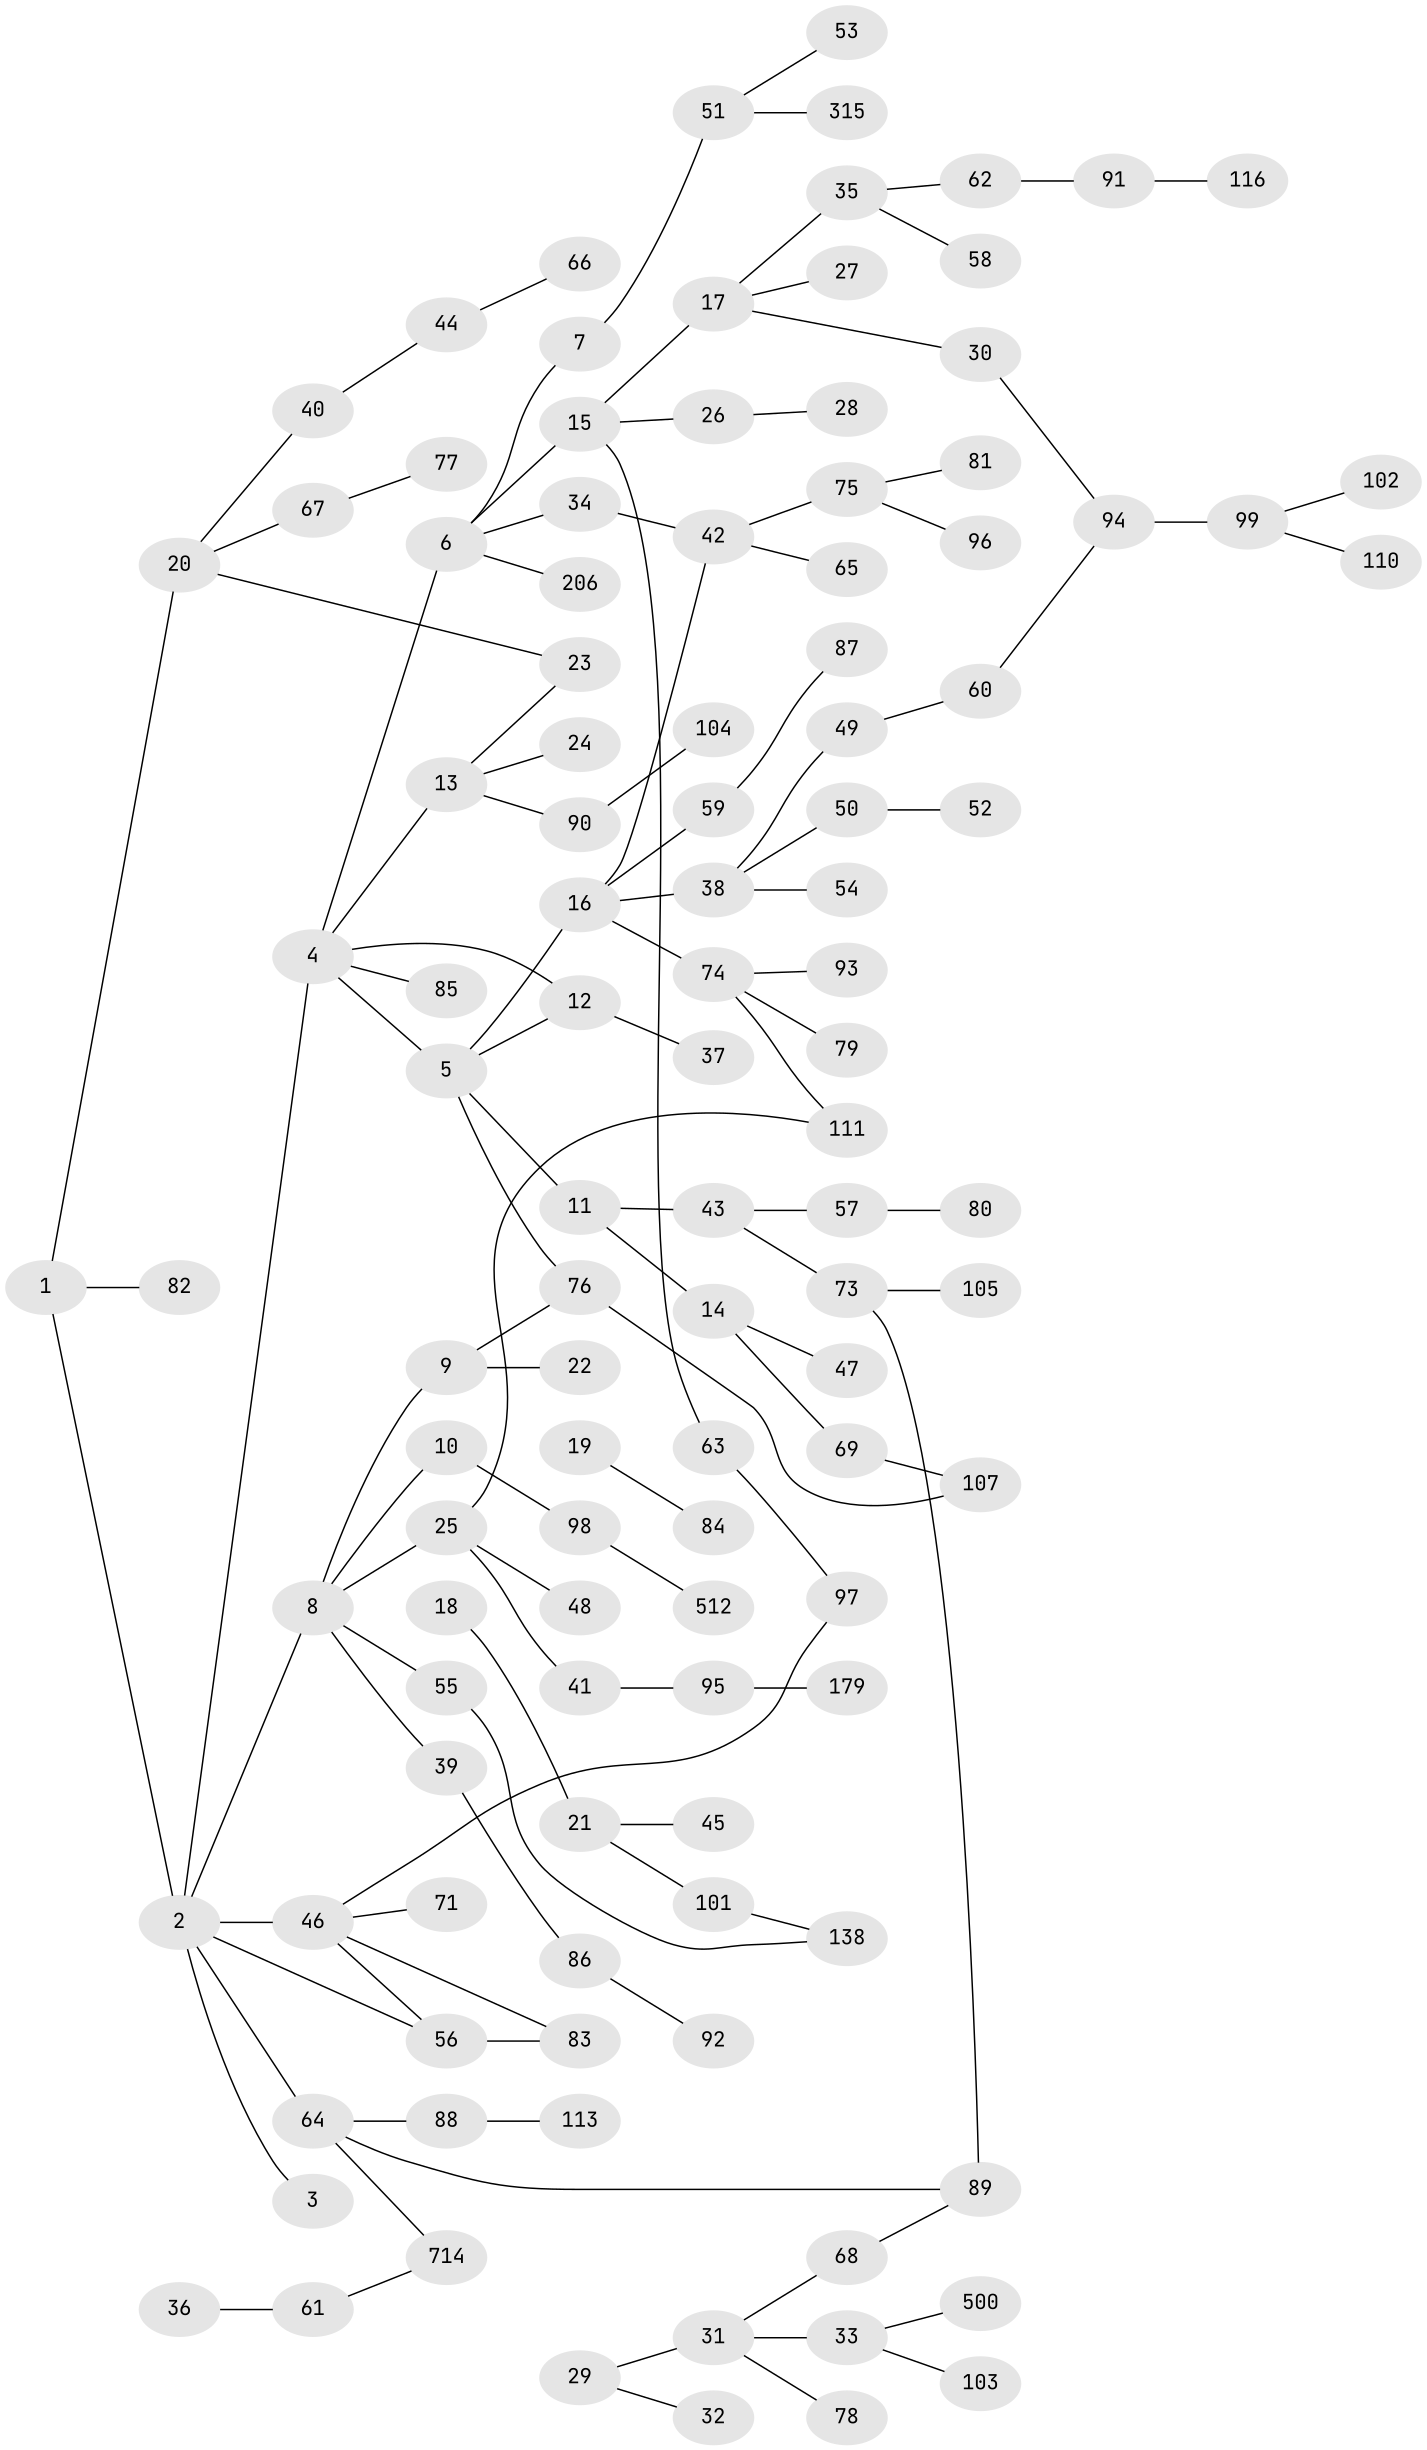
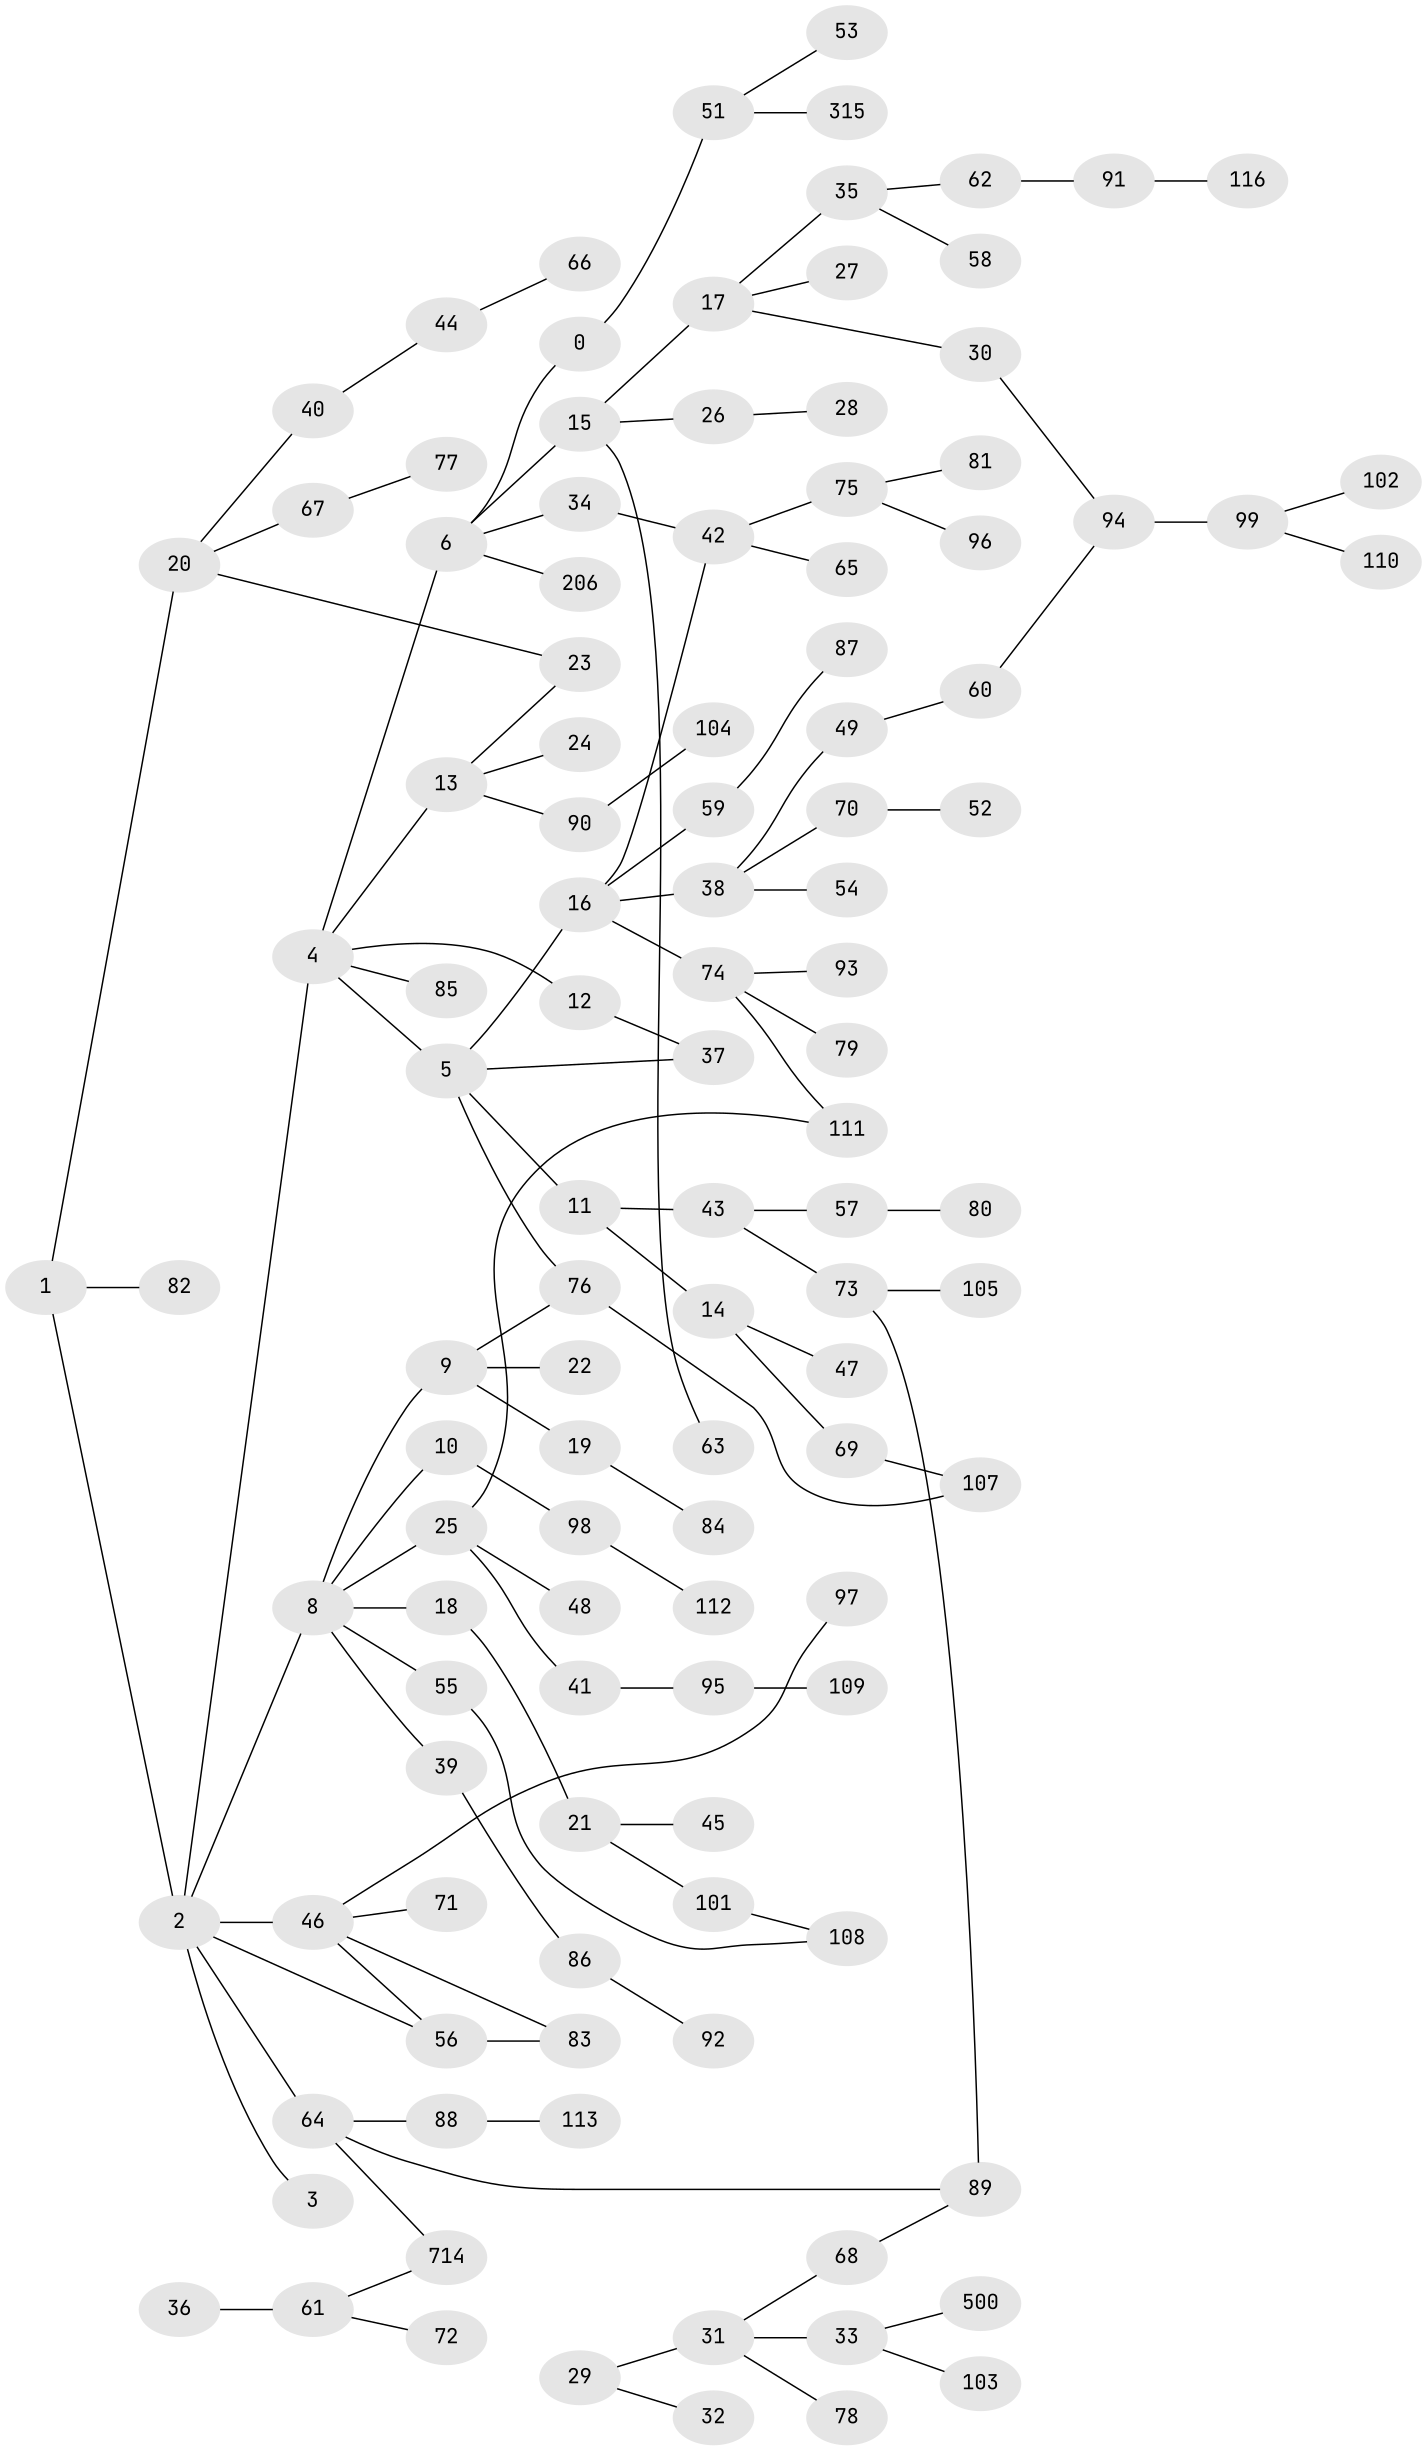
(580, 344) -> (580, 344)
(847, 810) -> (847, 810)
(513, 1037) -> (580, 1064)
none -> (517, 1410)
(783, 1522) -> none
none -> (380, 1608)
(713, 1608) -> (713, 1608)
(847, 1688) -> (847, 1688)
(847, 1939) -> (847, 1939)
none -> (446, 2338)
